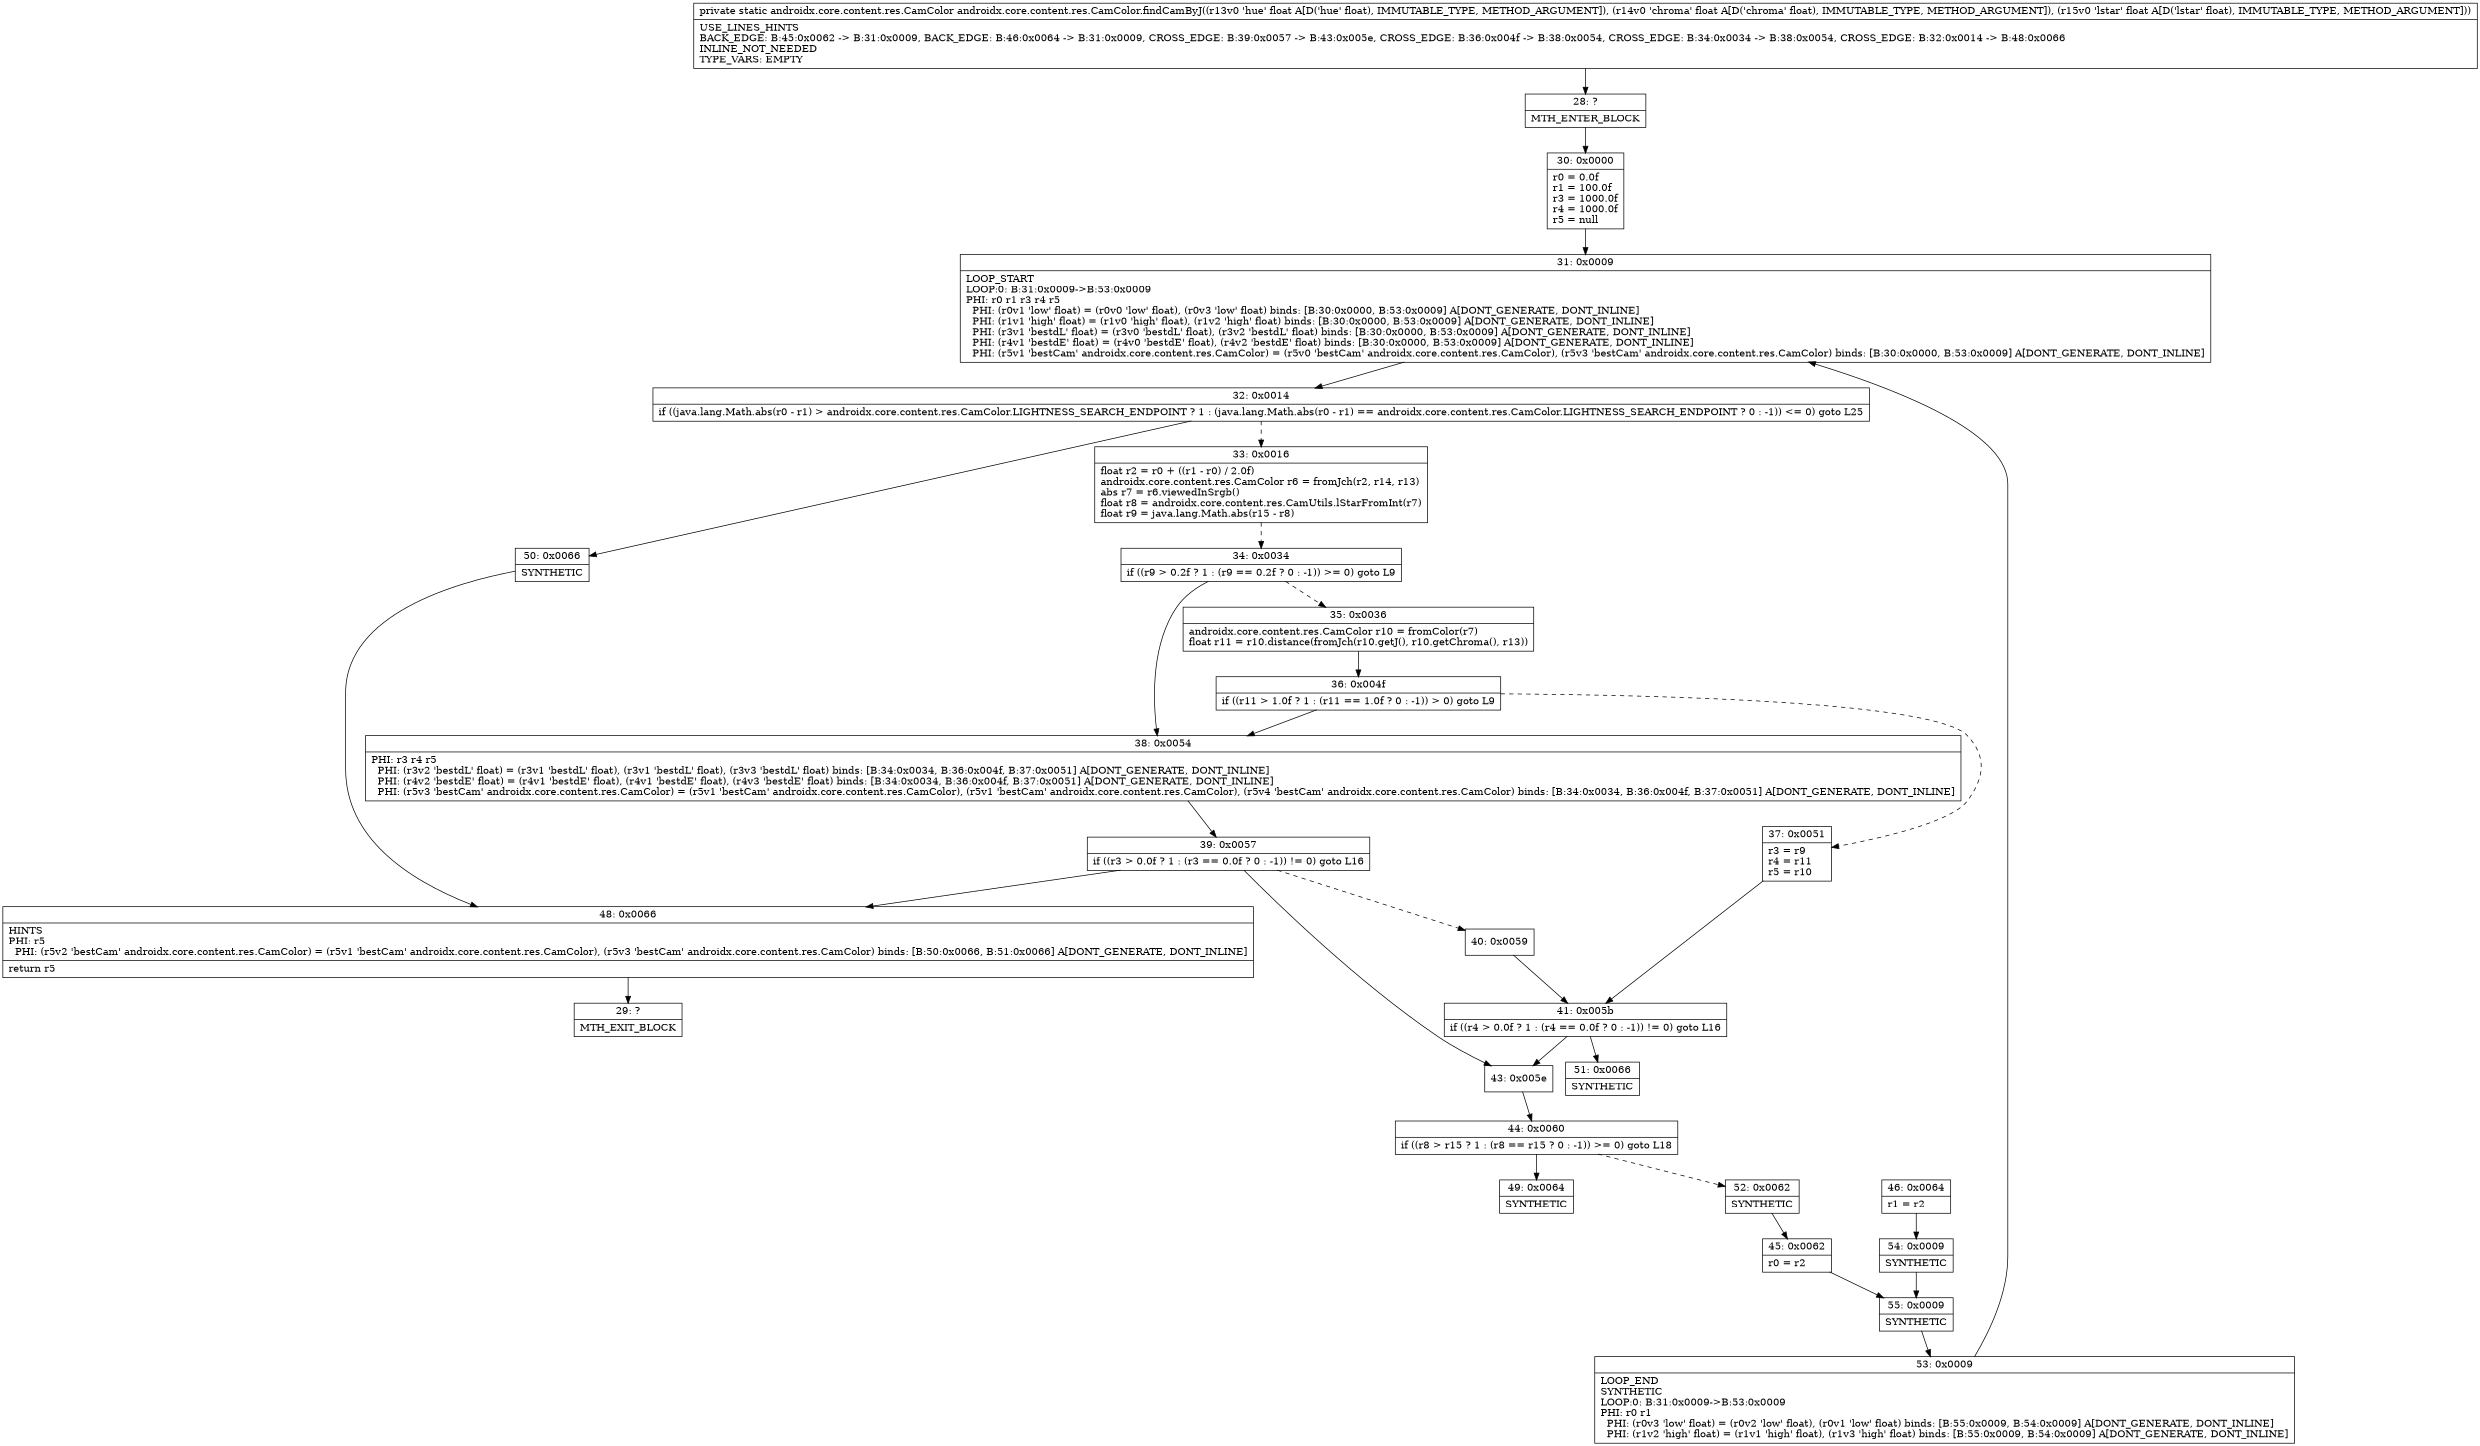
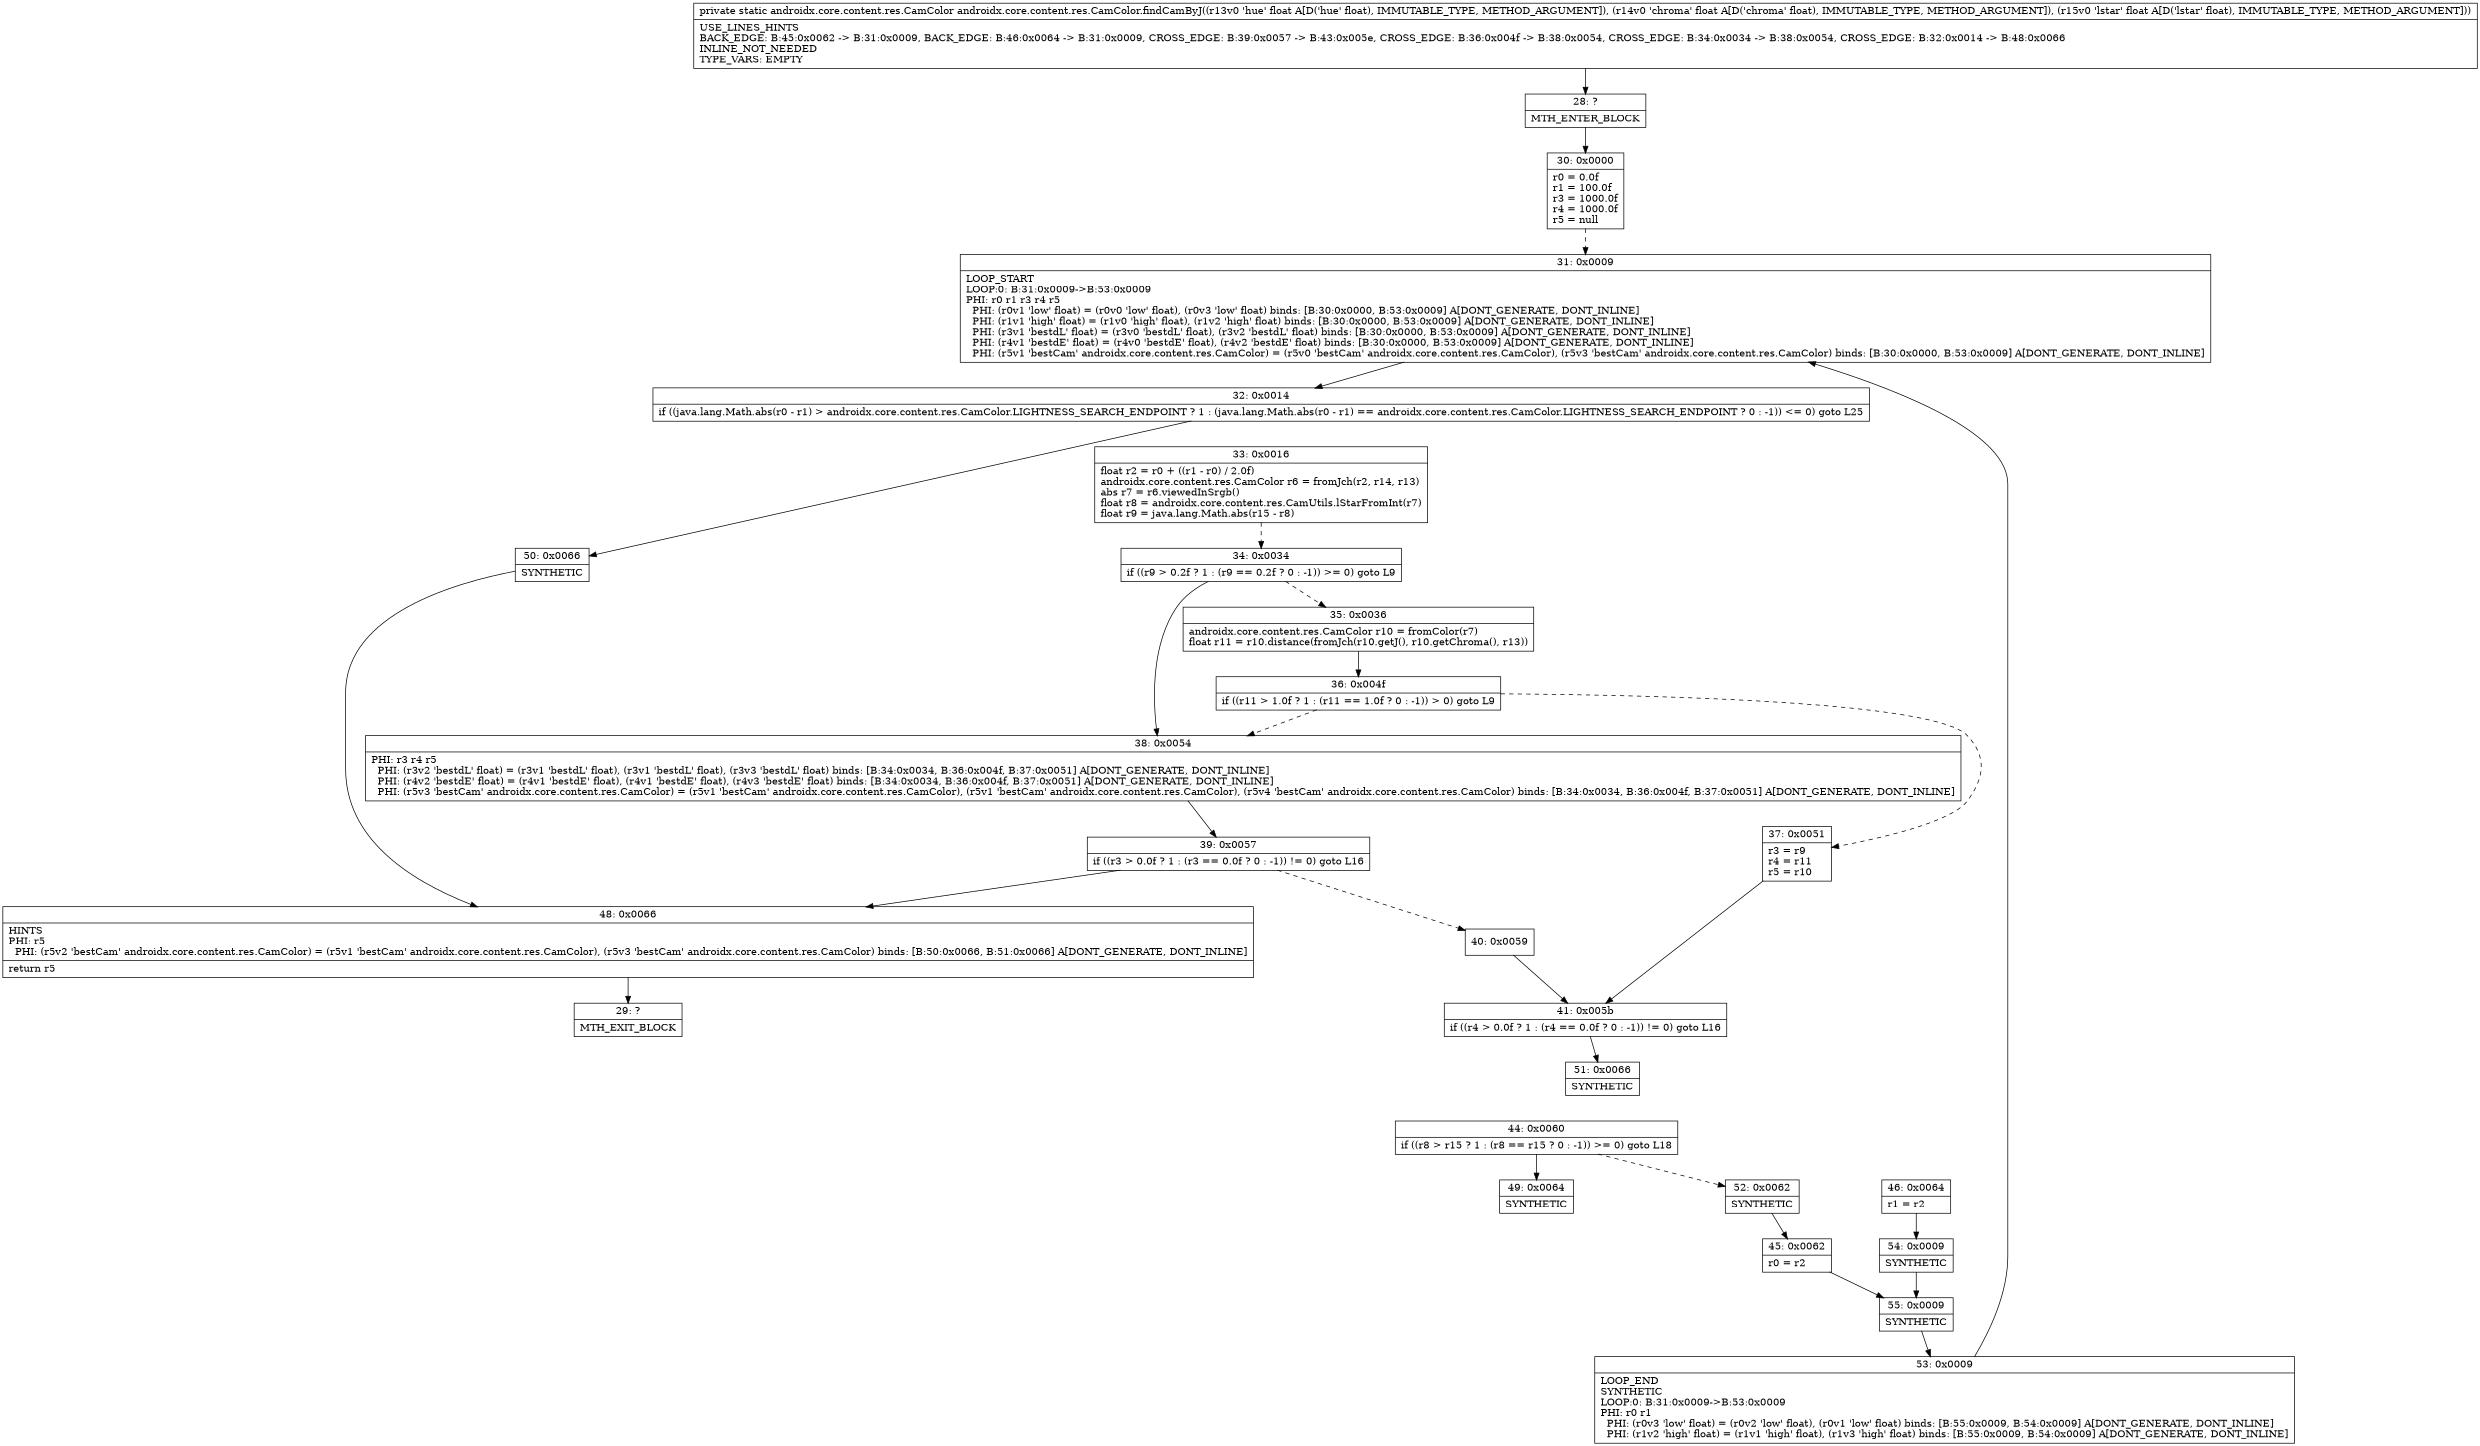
(1586, 238) -> (1586, 238)
(1261, 431) -> none
(1285, 722) -> (1285, 722)
(1519, 1079) -> none
